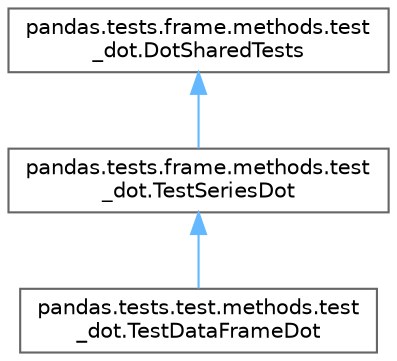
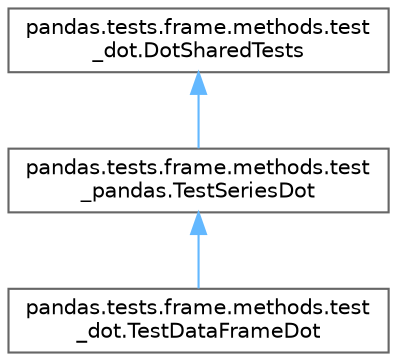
(199, 181) -> (199, 181)
(199, 321) -> (199, 321)
